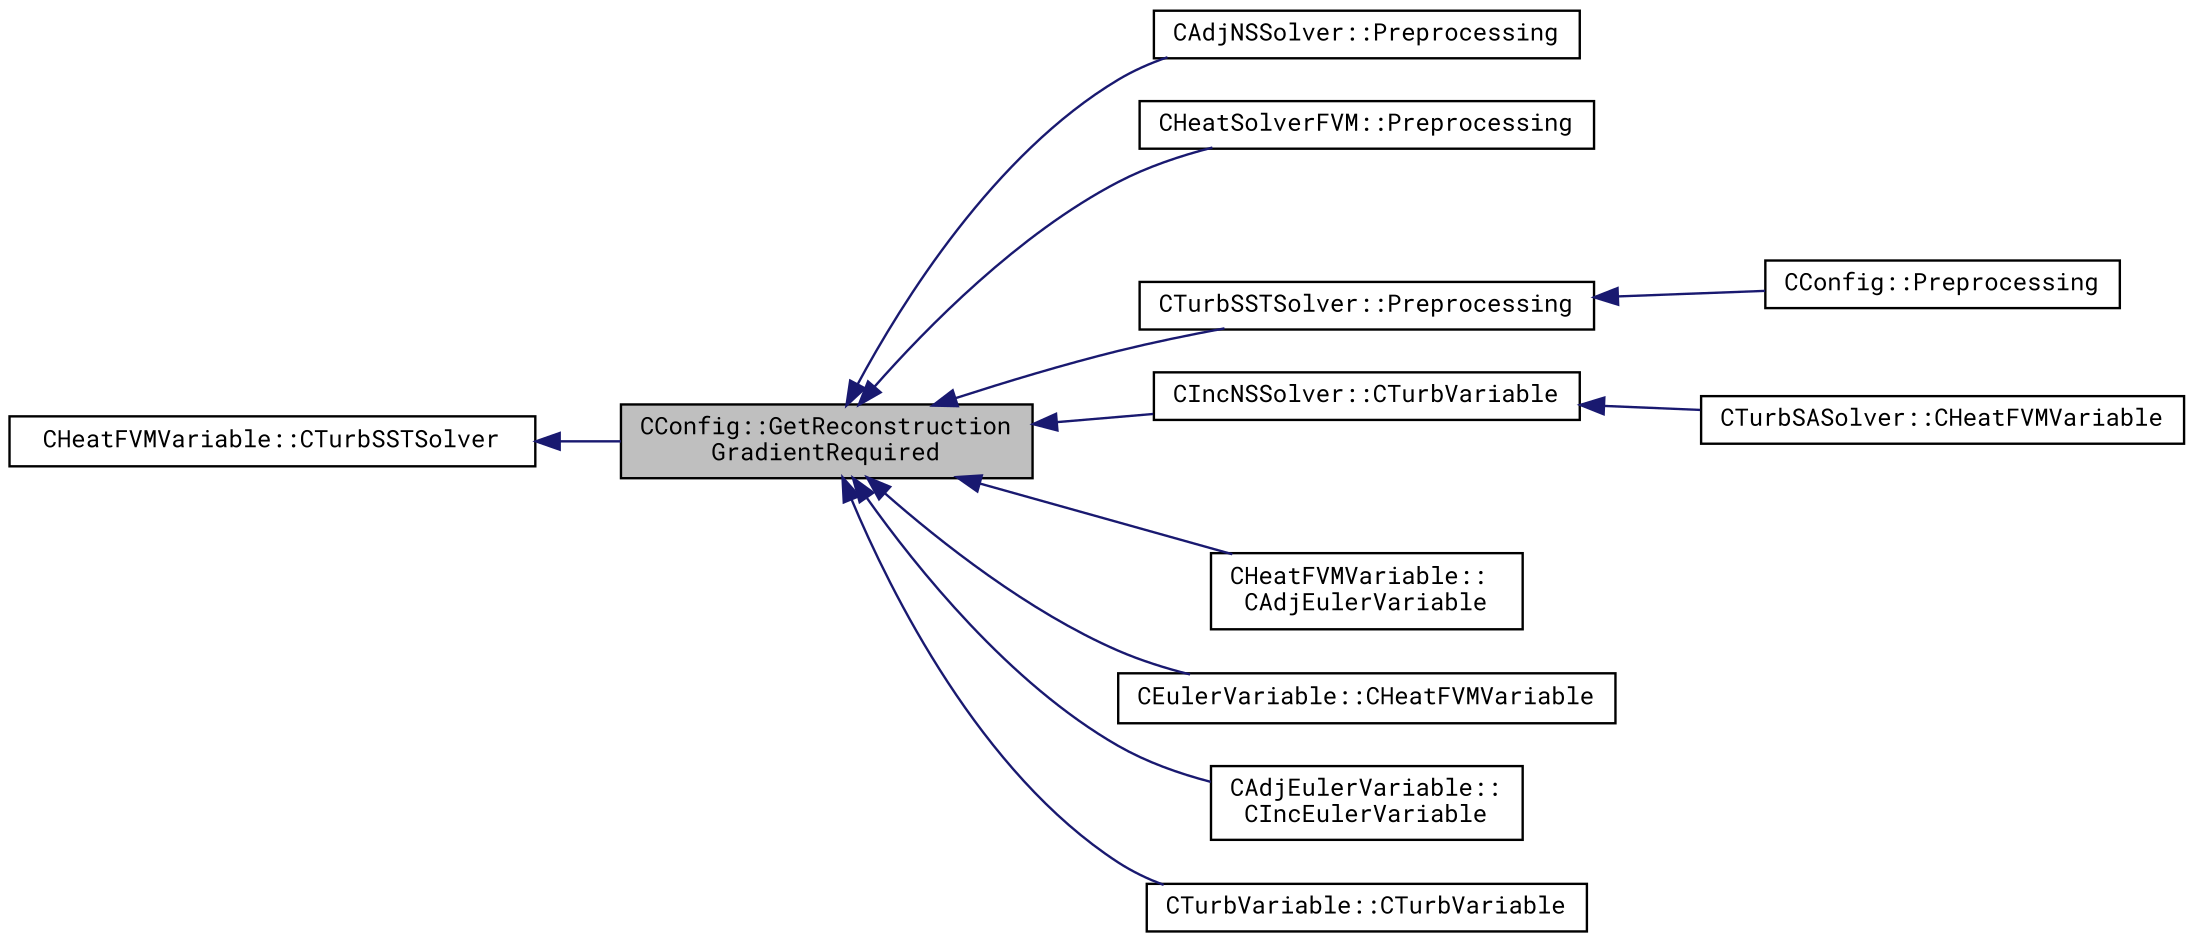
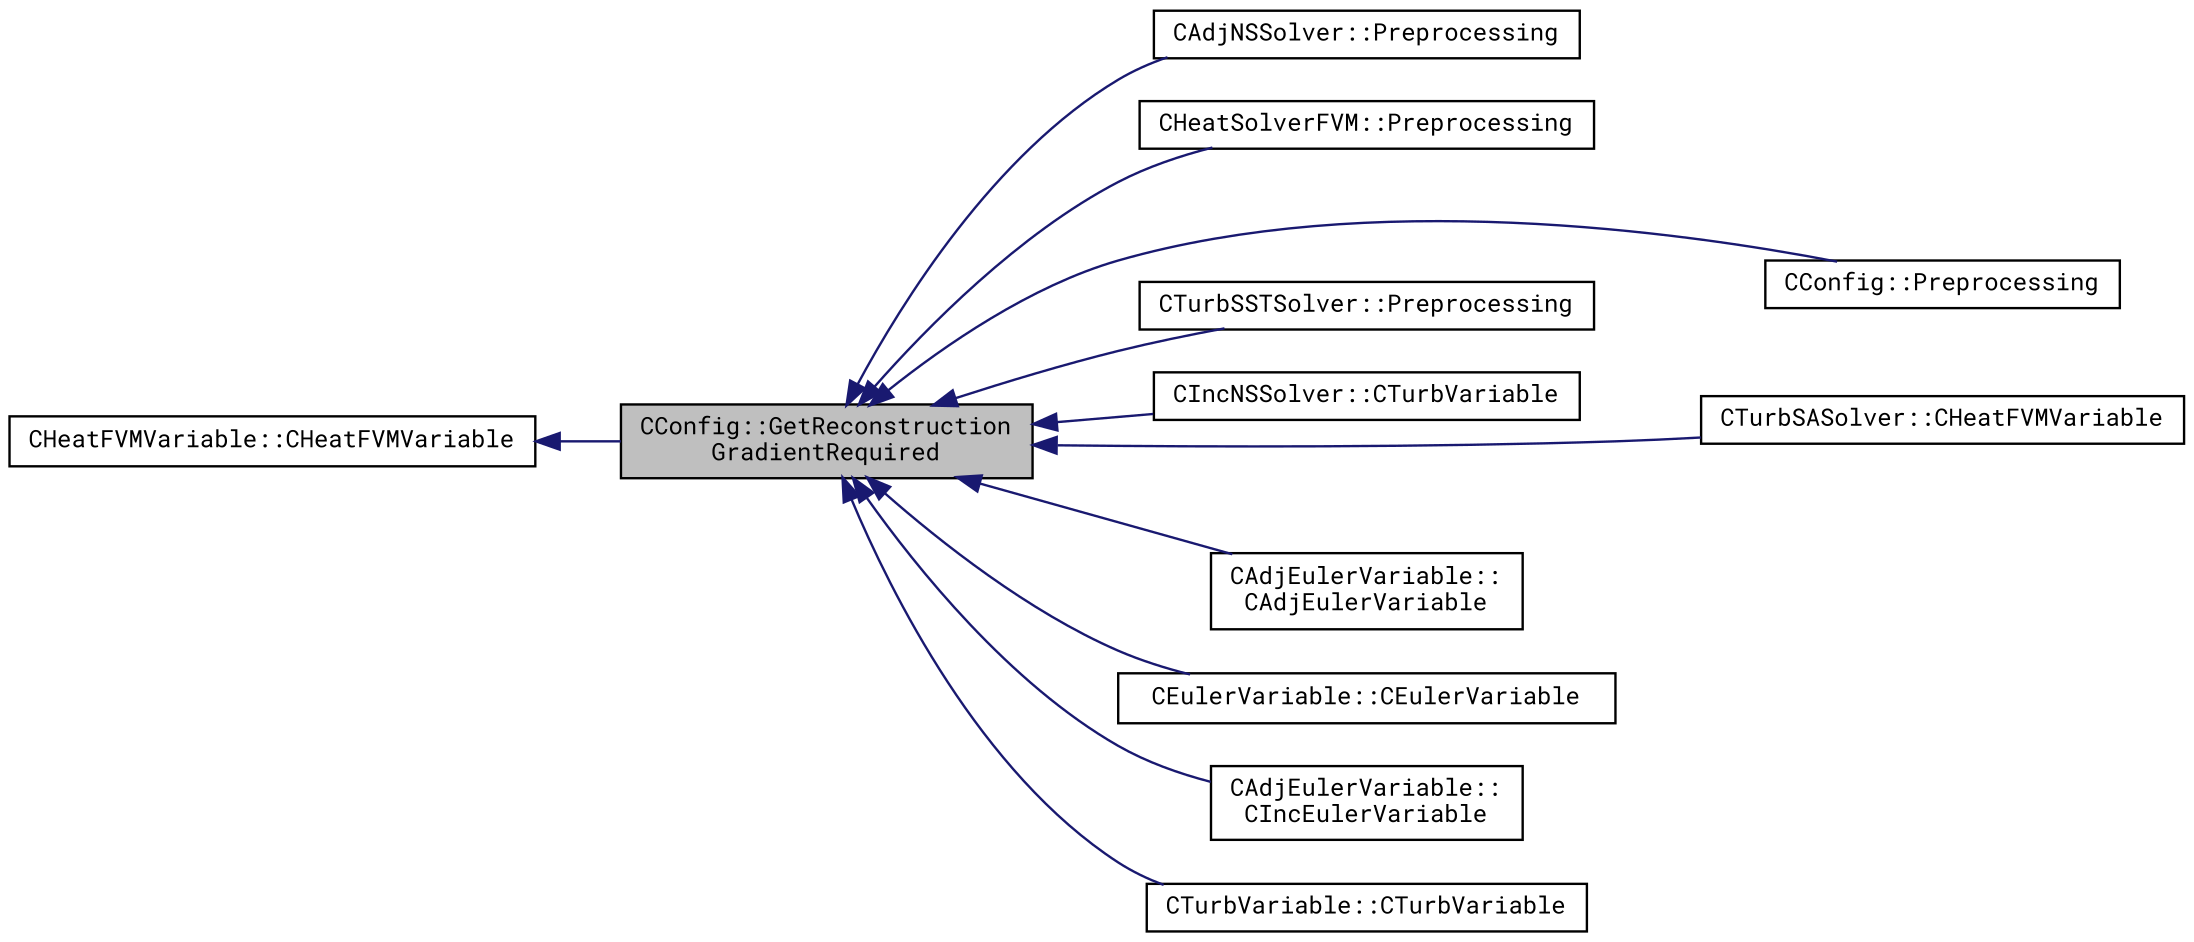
(1692, 294) -> (1345, 225)
(1652, 408) -> (1379, 446)
(272, 441) -> (272, 441)
(1367, 591) -> (1367, 591)
(1367, 698) -> (1367, 698)
